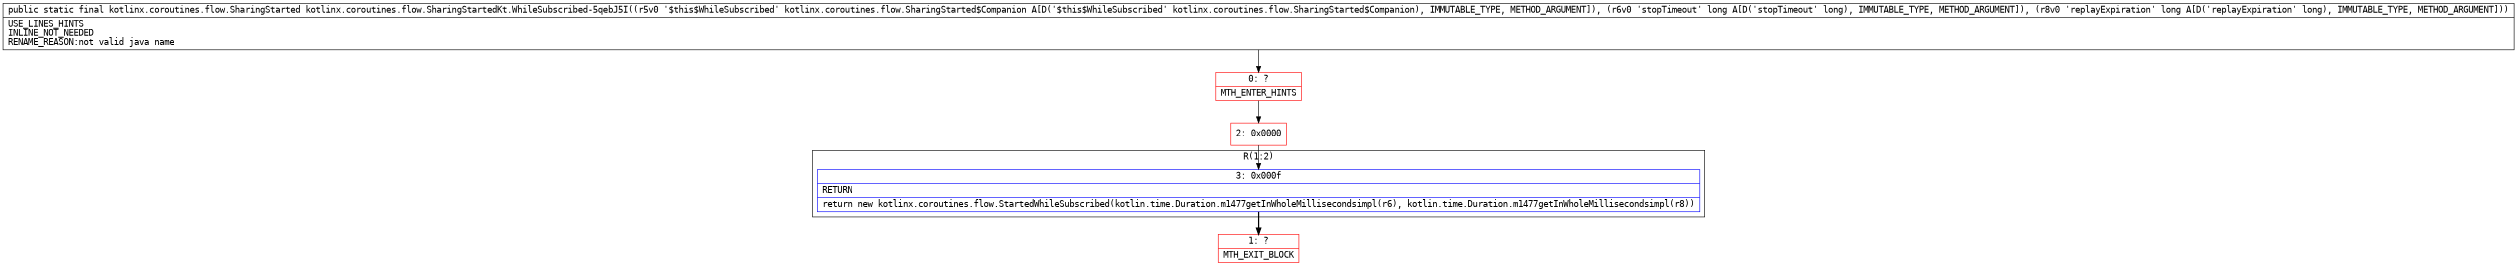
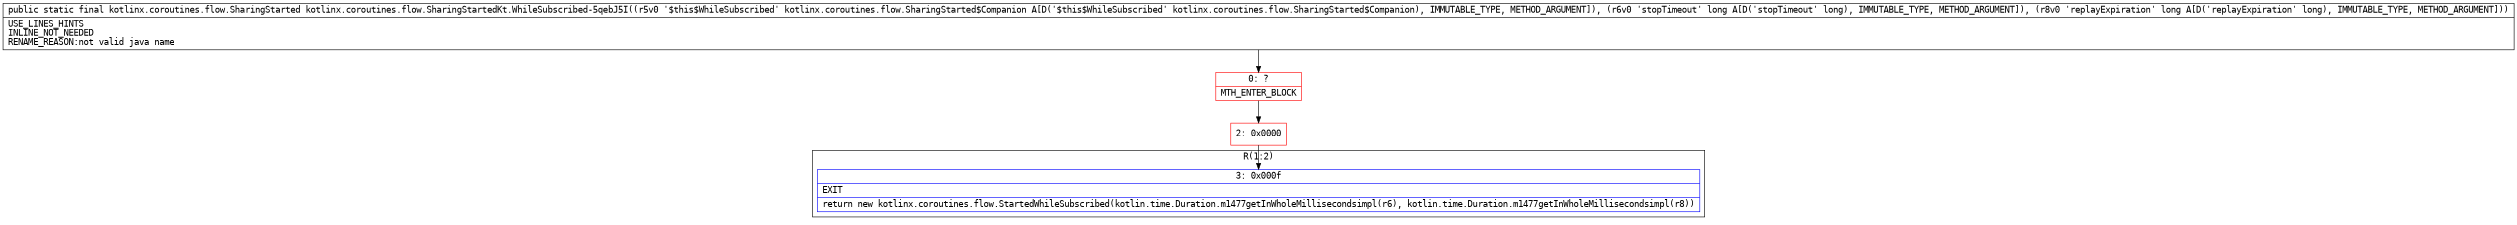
(1259, 93) -> (1259, 93)
(838, 190) -> (833, 190)
(1259, 248) -> none
